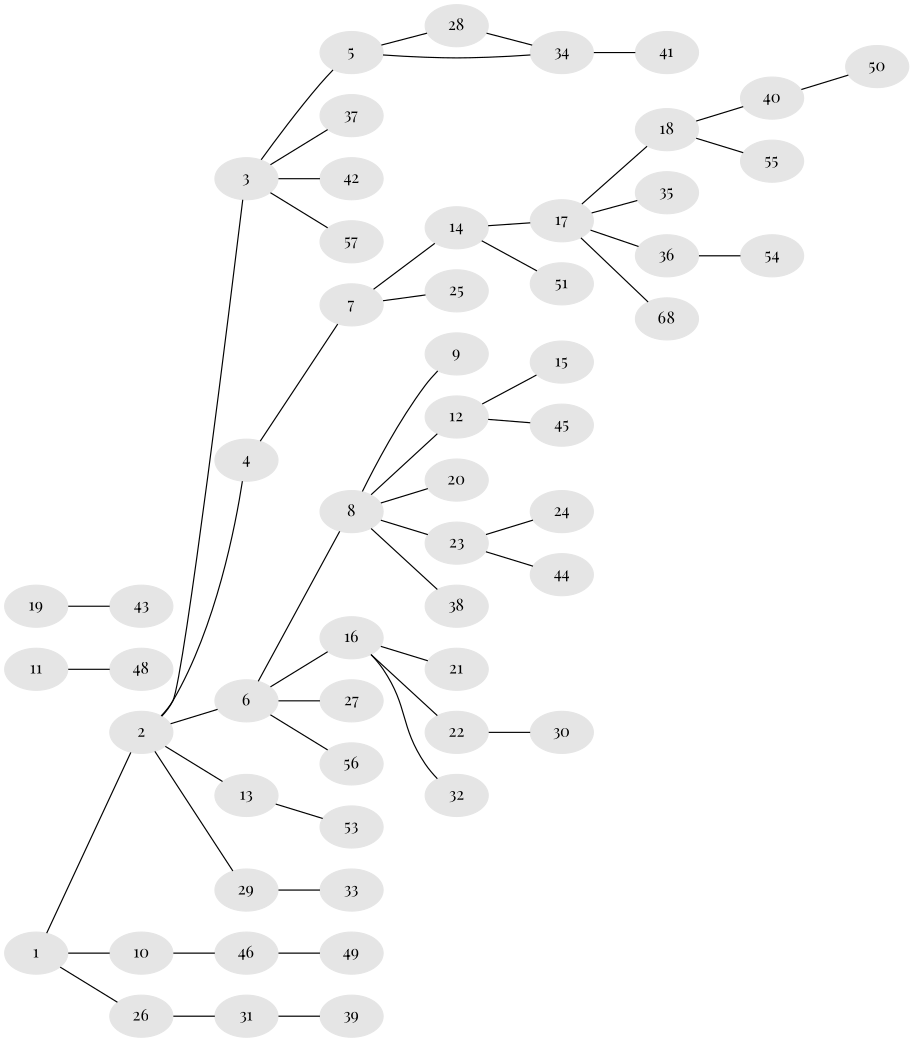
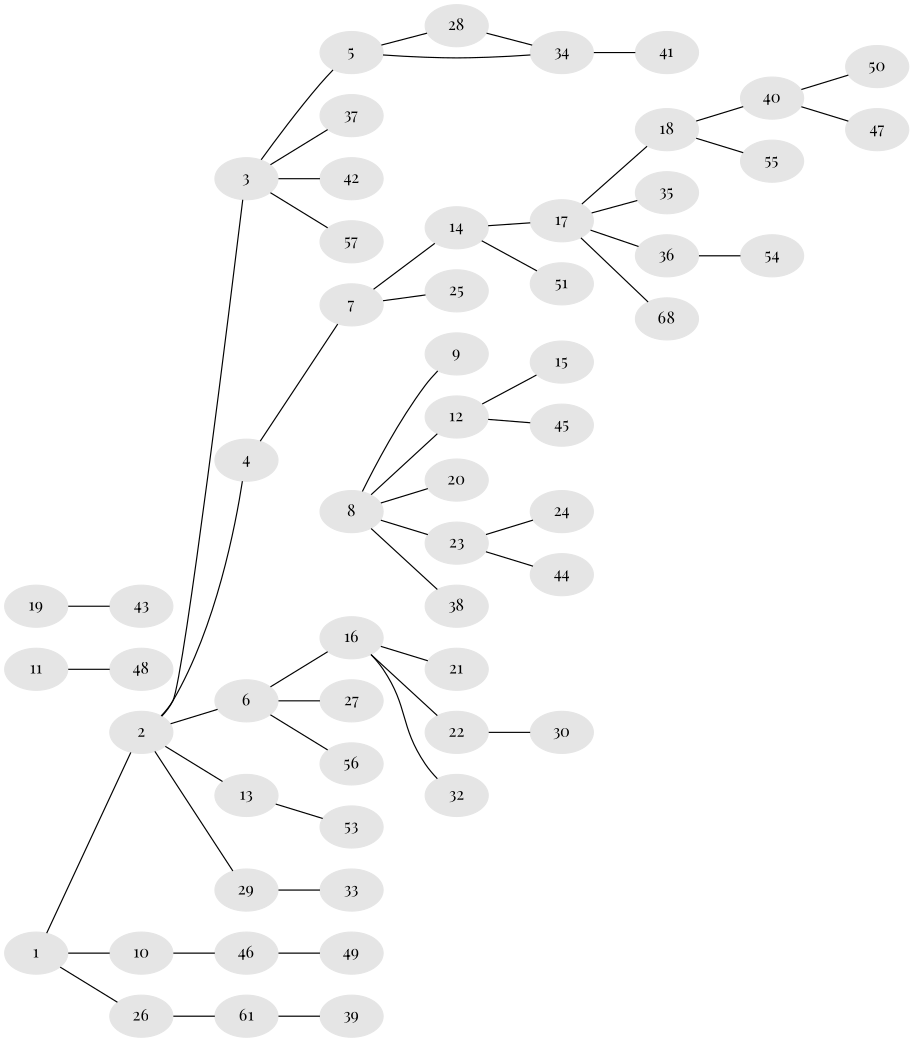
none -> (877, 130)
(299, 606) -> none
(246, 1016) -> (246, 1016)
